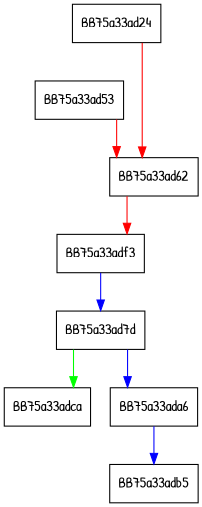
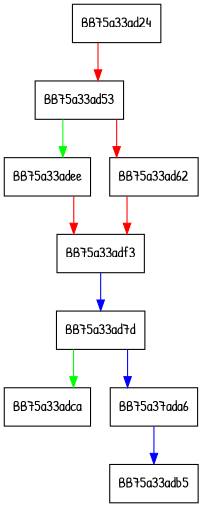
(142, 95) -> (98, 56)
none -> (47, 177)
(154, 407) -> (154, 407)
